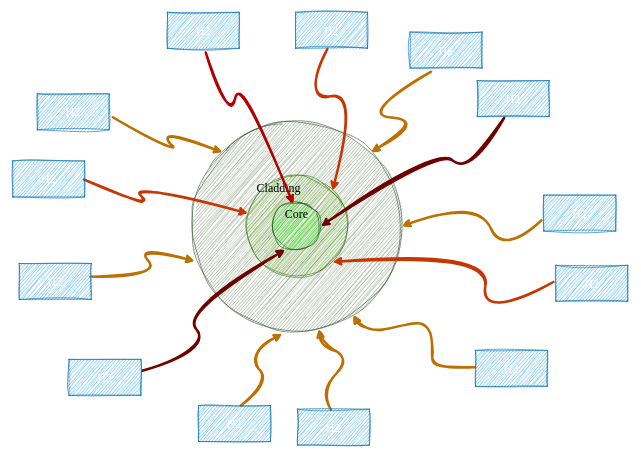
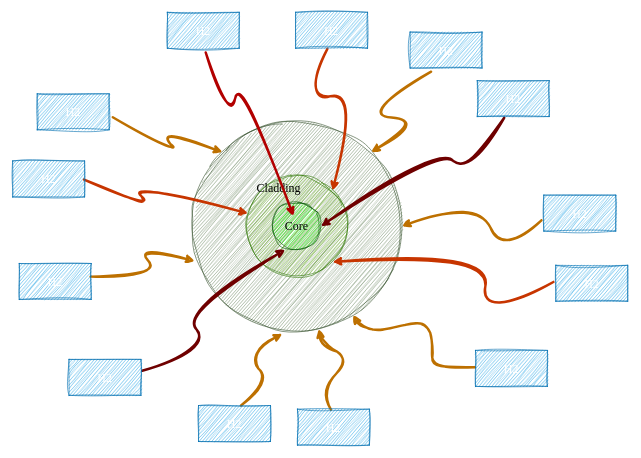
(297, 213) -> (297, 225)
